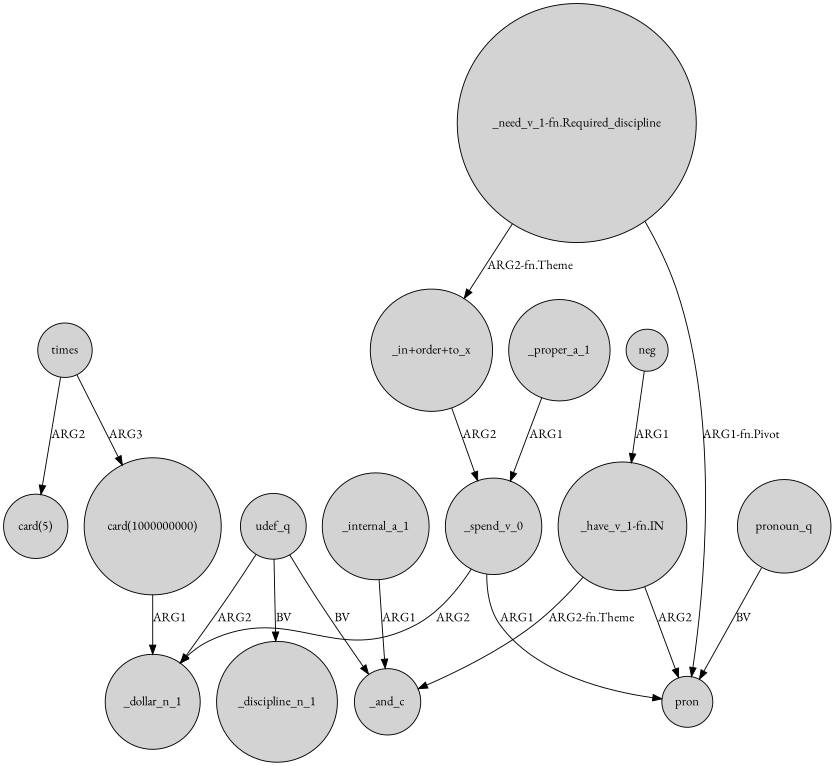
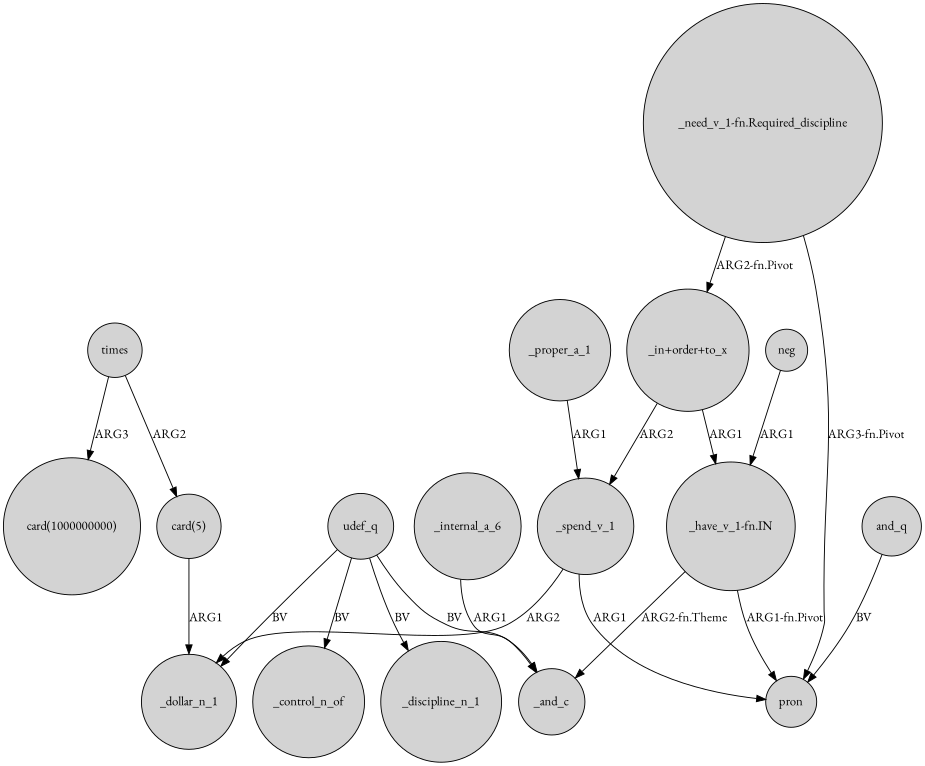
(530, 266) -> (755, 266)
none -> (708, 432)
(742, 435) -> (867, 435)
(376, 526) -> (468, 526)
(494, 526) -> (586, 526)
(784, 526) -> (892, 526)
(235, 618) -> (280, 618)
(675, 618) -> (785, 618)
(153, 620) -> (189, 602)
none -> (309, 702)
